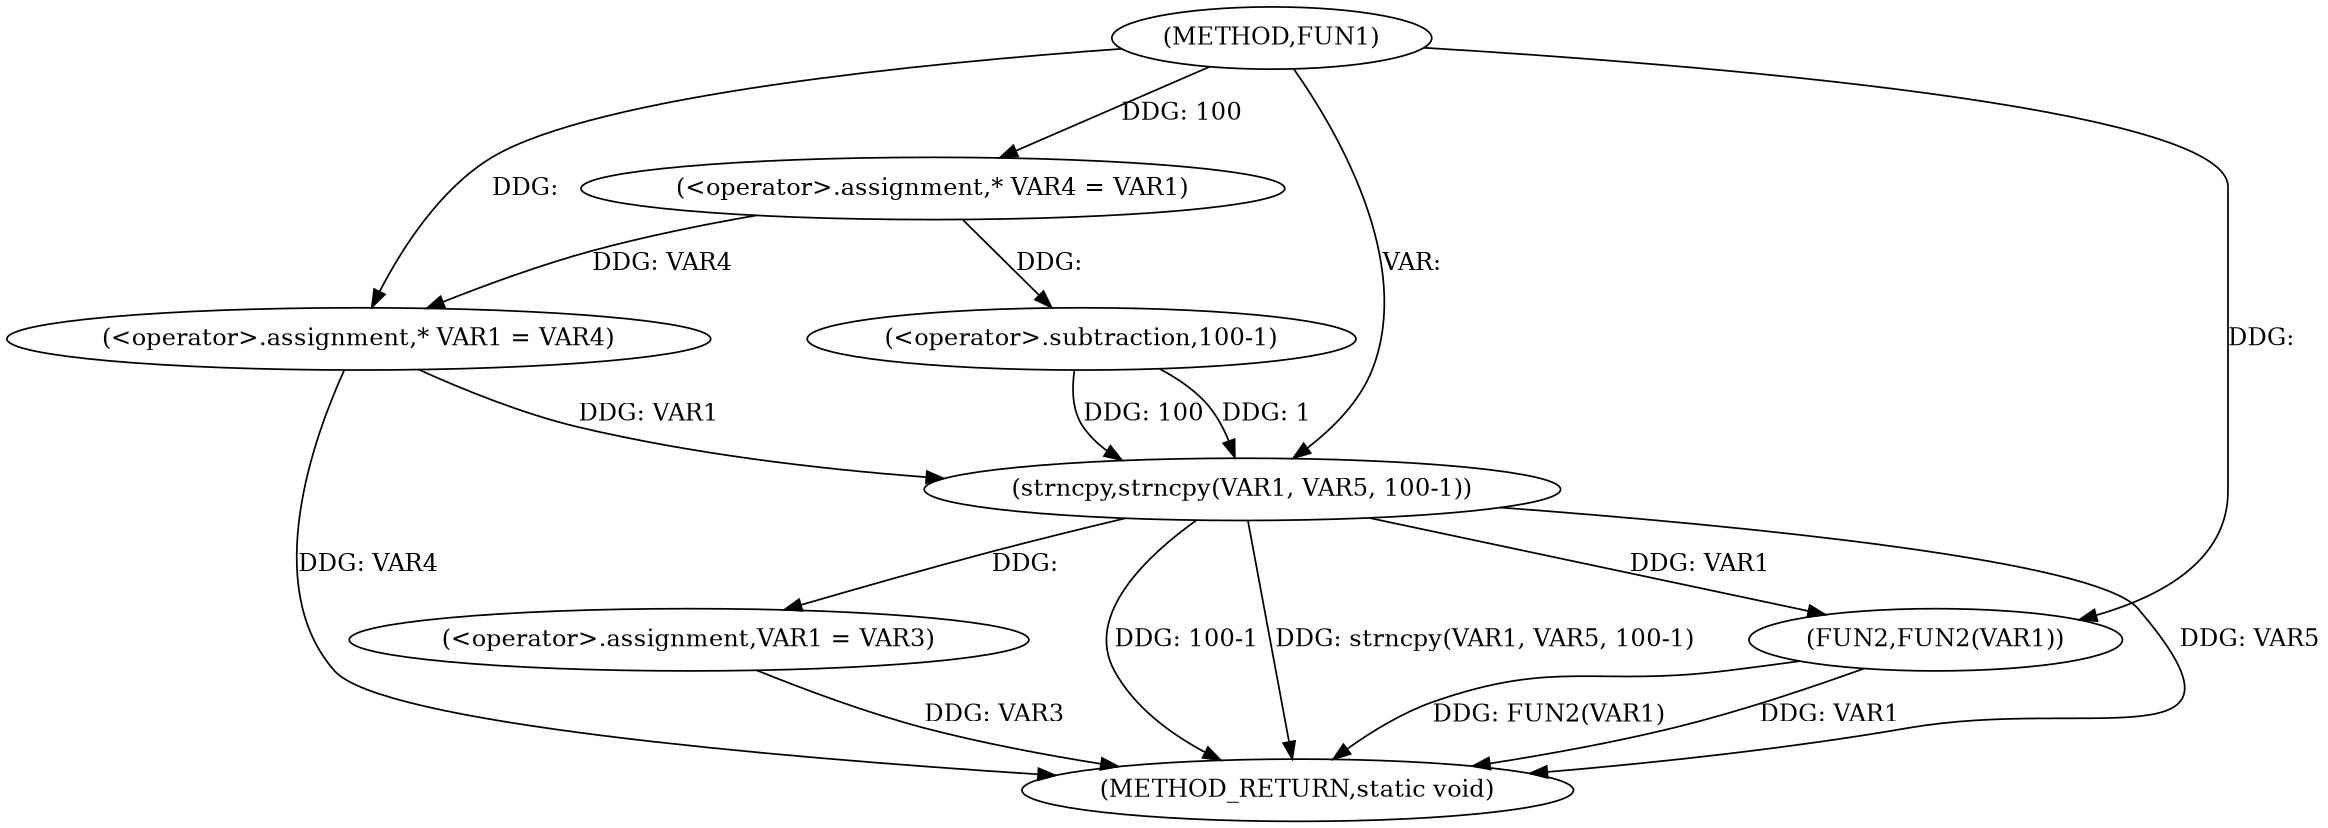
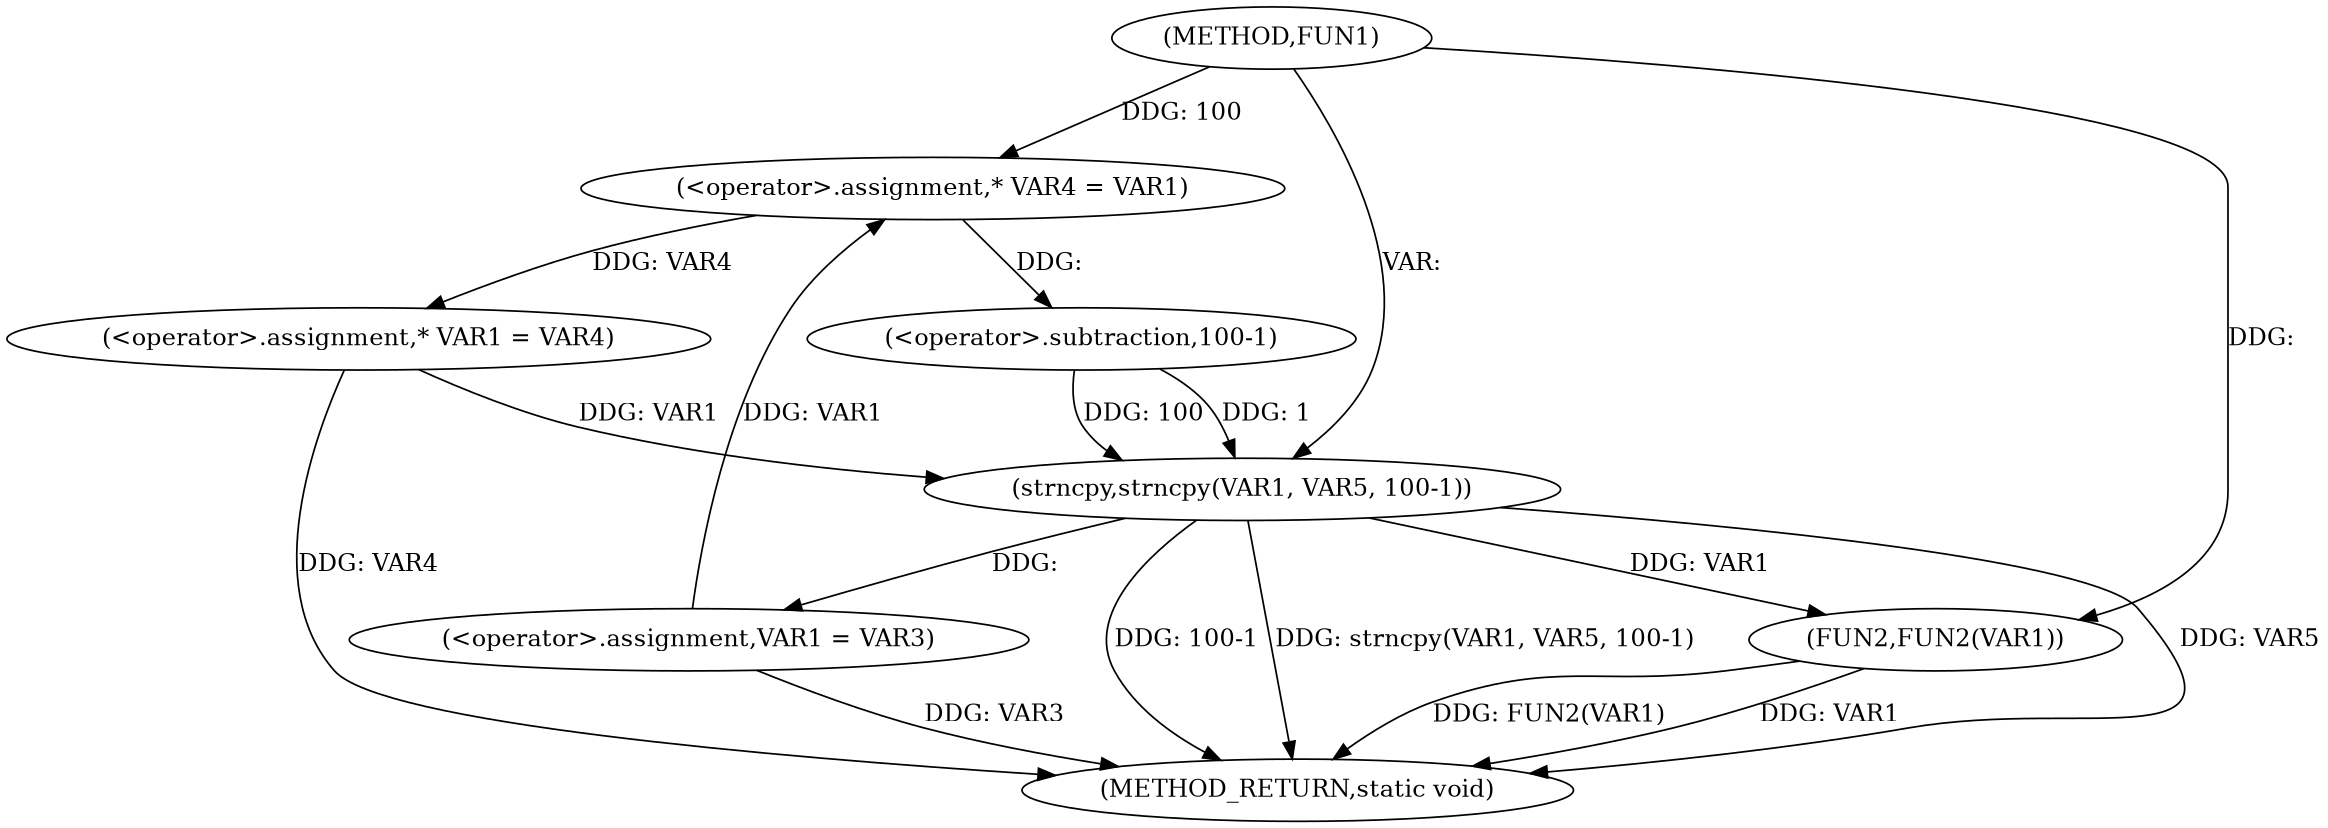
(715, 94) -> none
none -> (745, 400)
